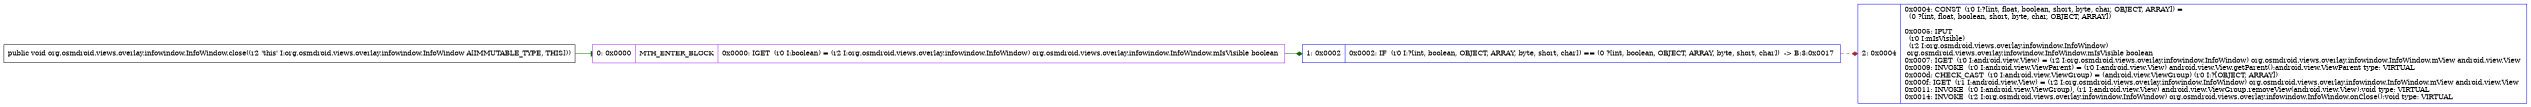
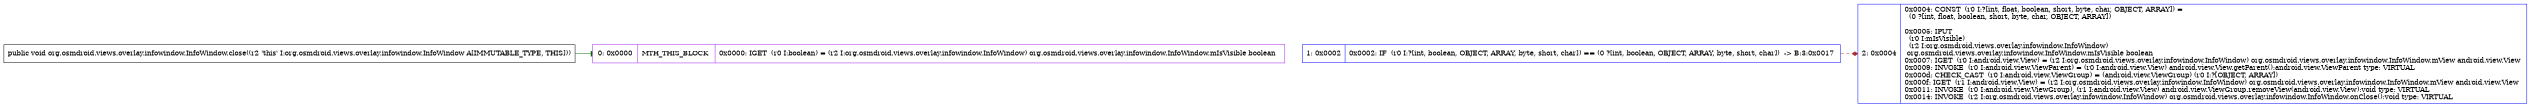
(677, 53) -> (675, 53)
(1291, 54) -> none
